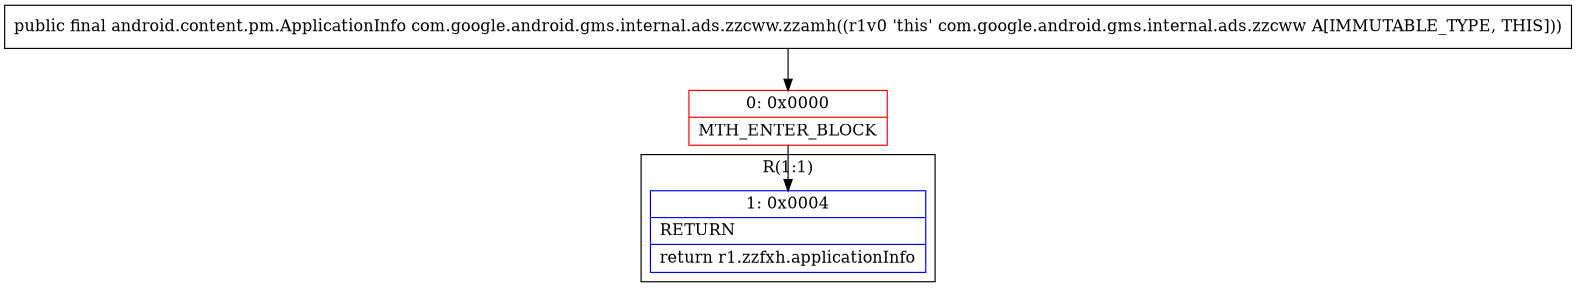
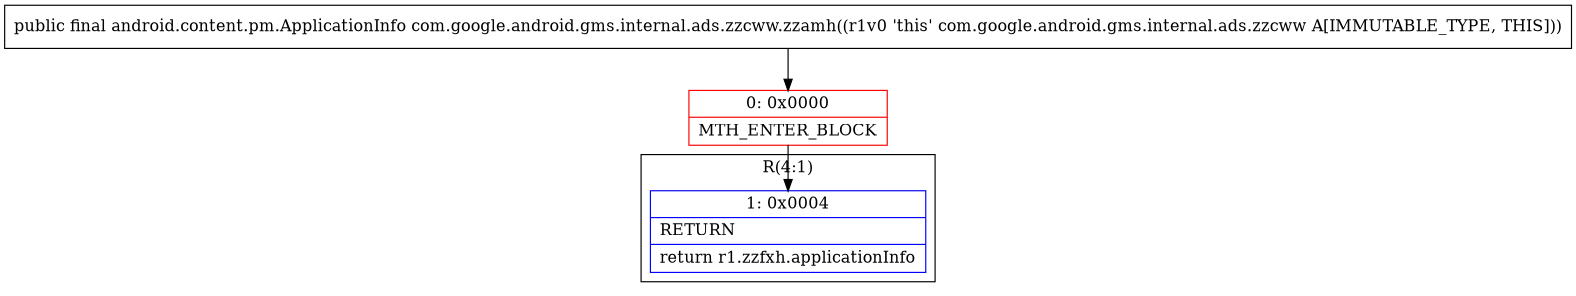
(788, 168) -> (788, 168)
